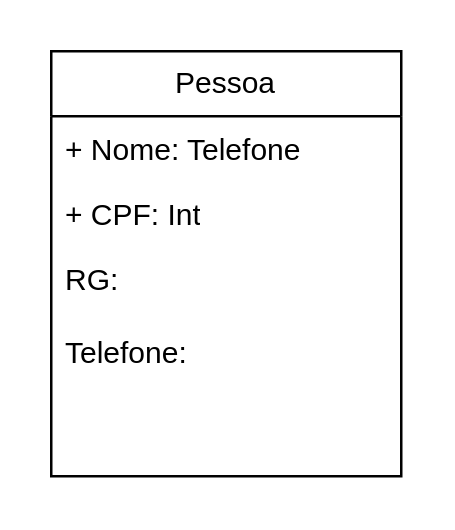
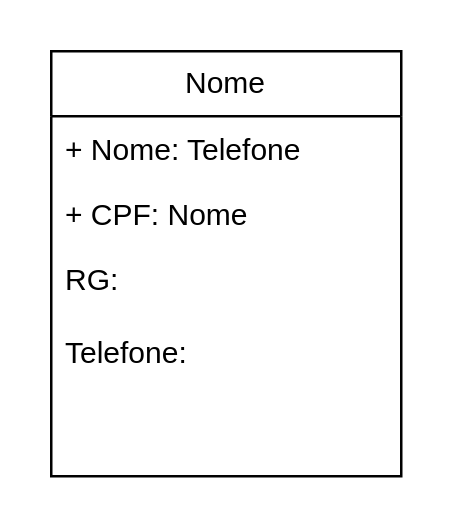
(226, 84) -> (226, 84)
(139, 217) -> (147, 217)
